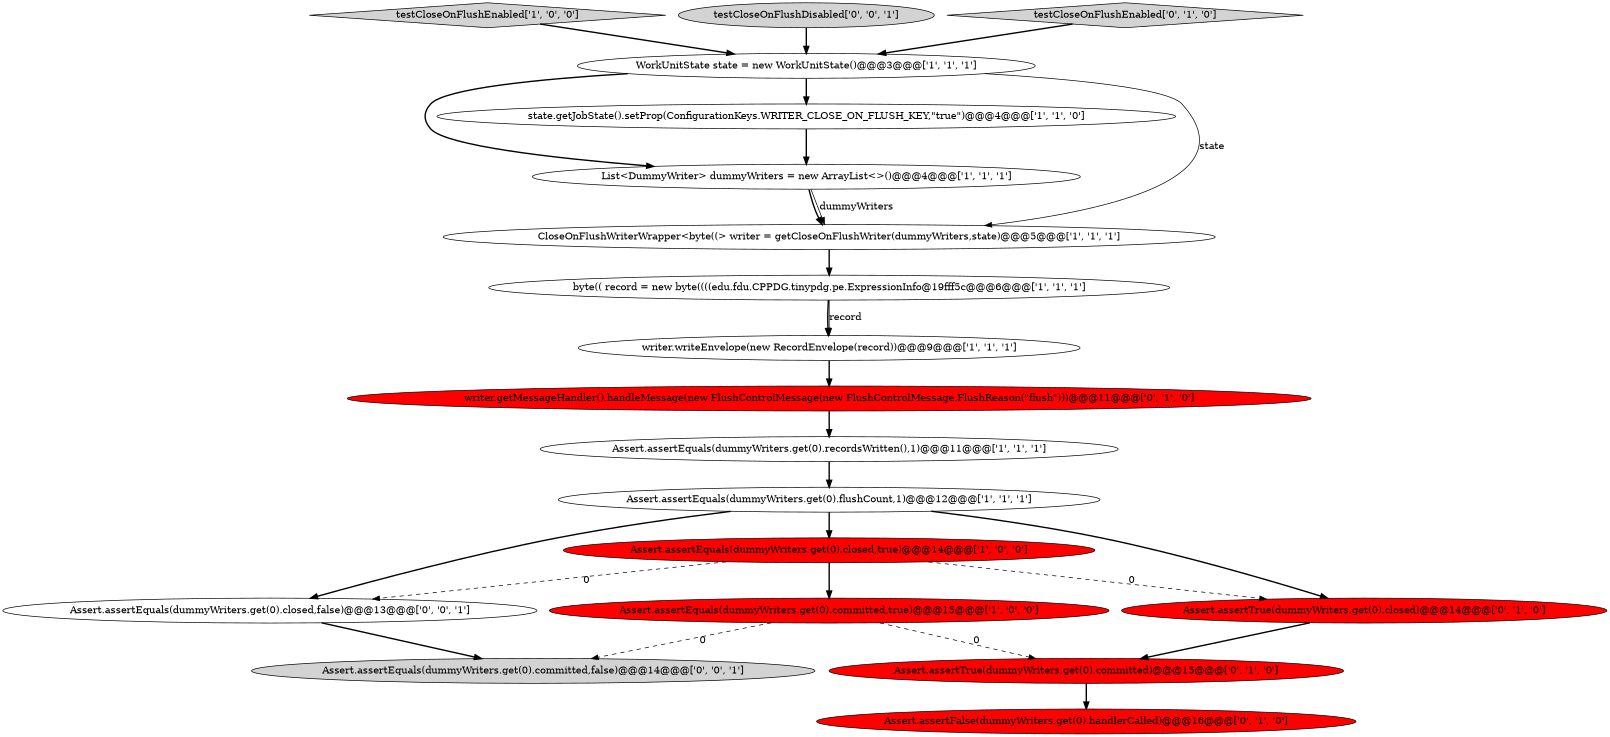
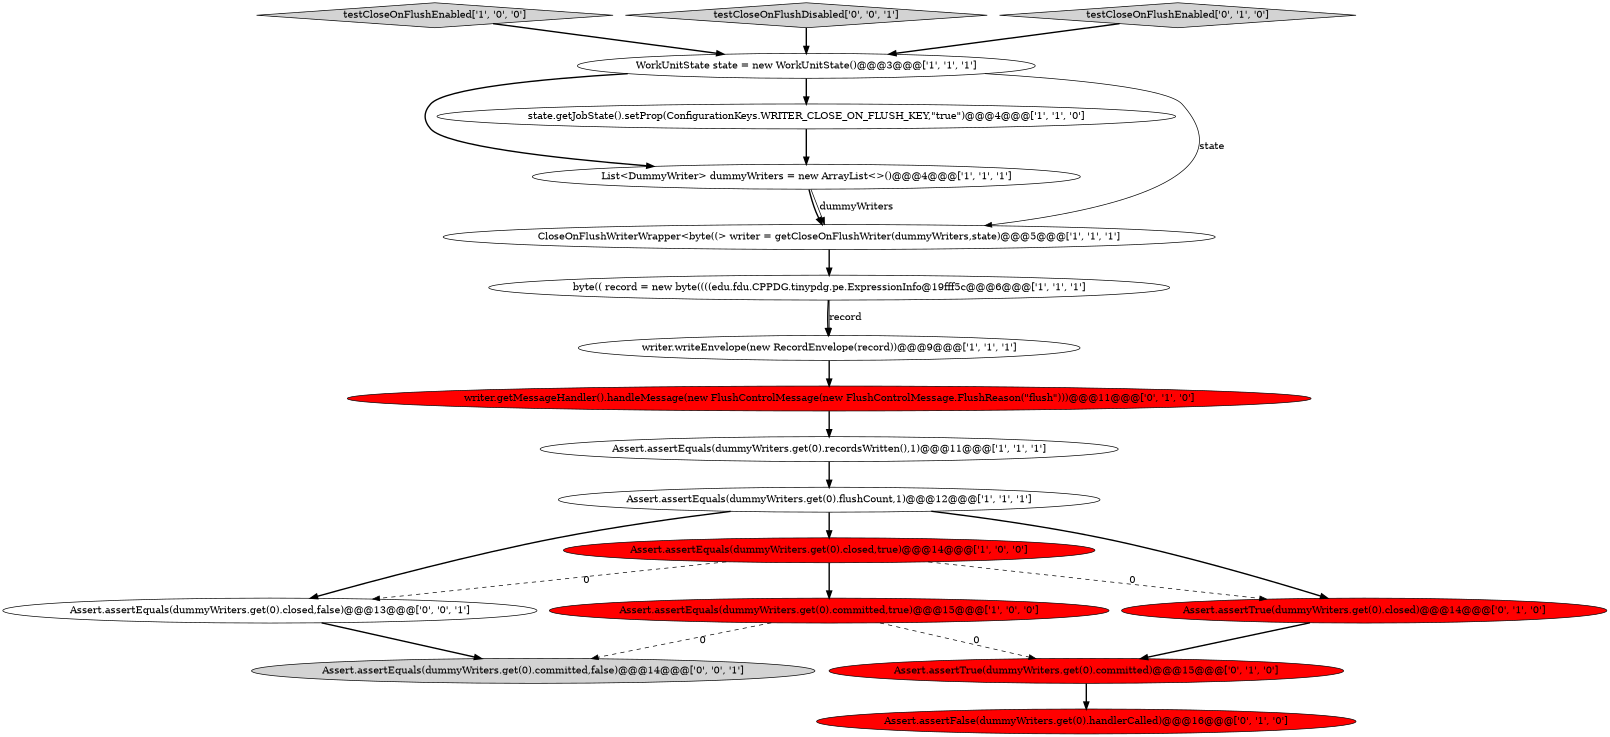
(806, 15) -> (806, 15)
